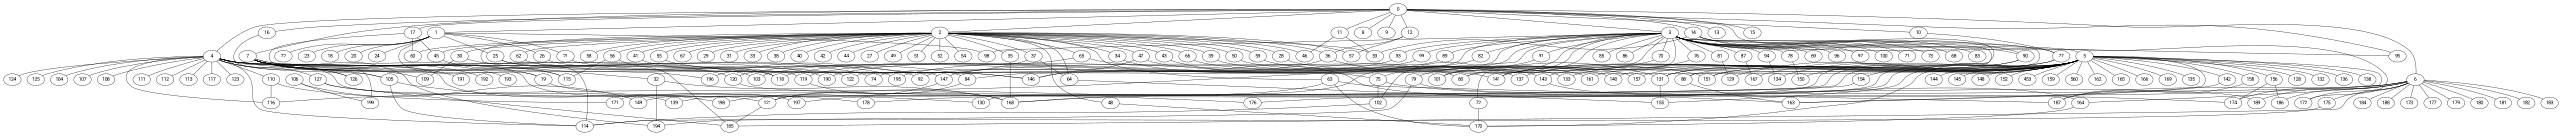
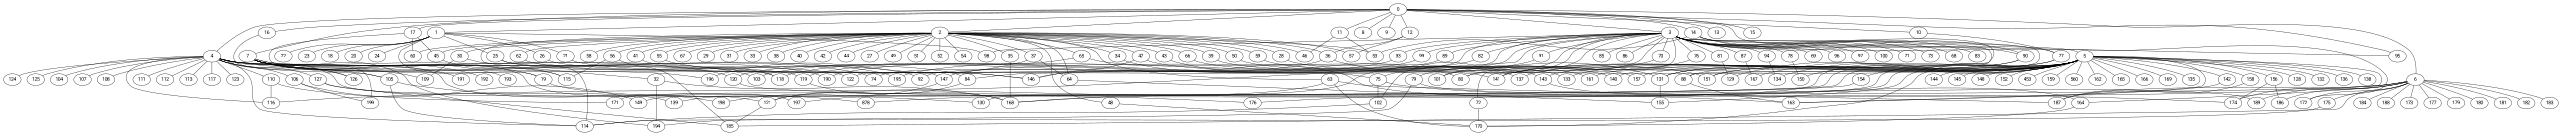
none -> (253, 68)
(866, 103) -> (866, 103)
